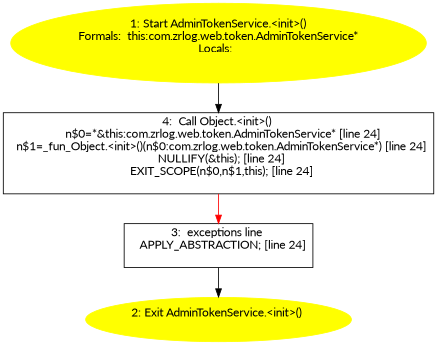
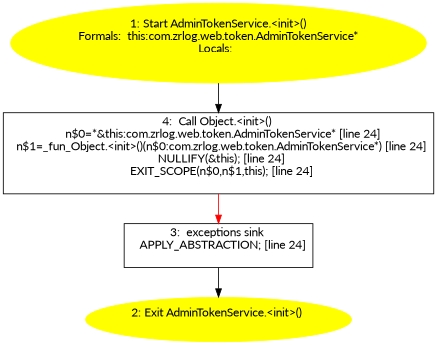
(219, 246) -> (219, 246)
